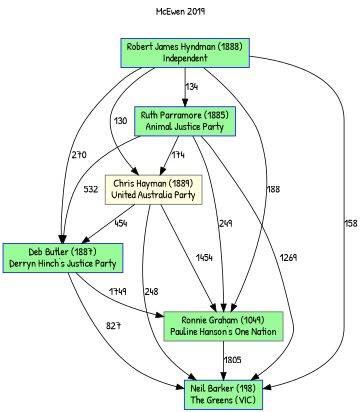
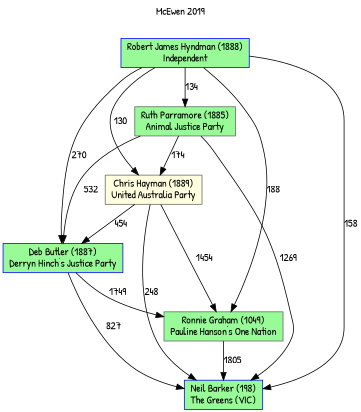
(185, 121) -> (185, 121)
(217, 218) -> none
